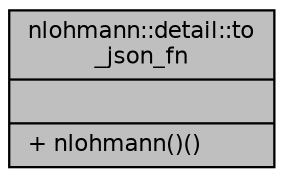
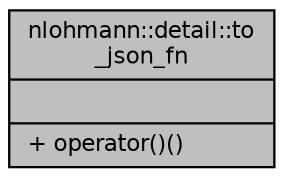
(115, 144) -> (106, 144)
